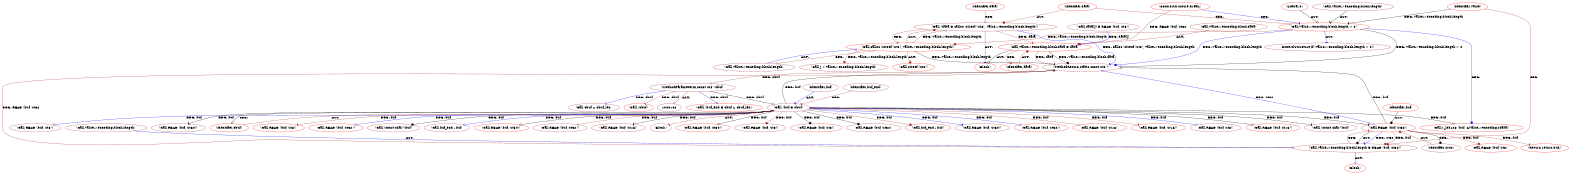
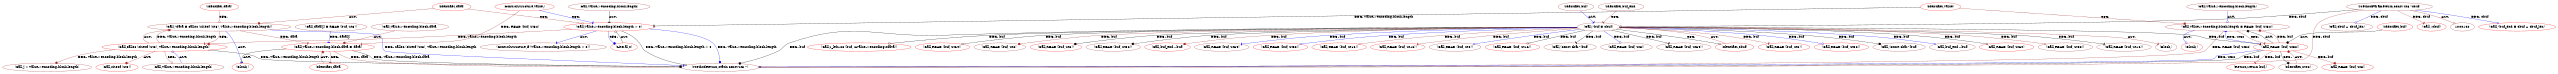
(1180, 7) -> (525, 7)
(1457, 39) -> (609, 38)
(883, 73) -> (1577, 67)
(836, 77) -> (967, 35)
